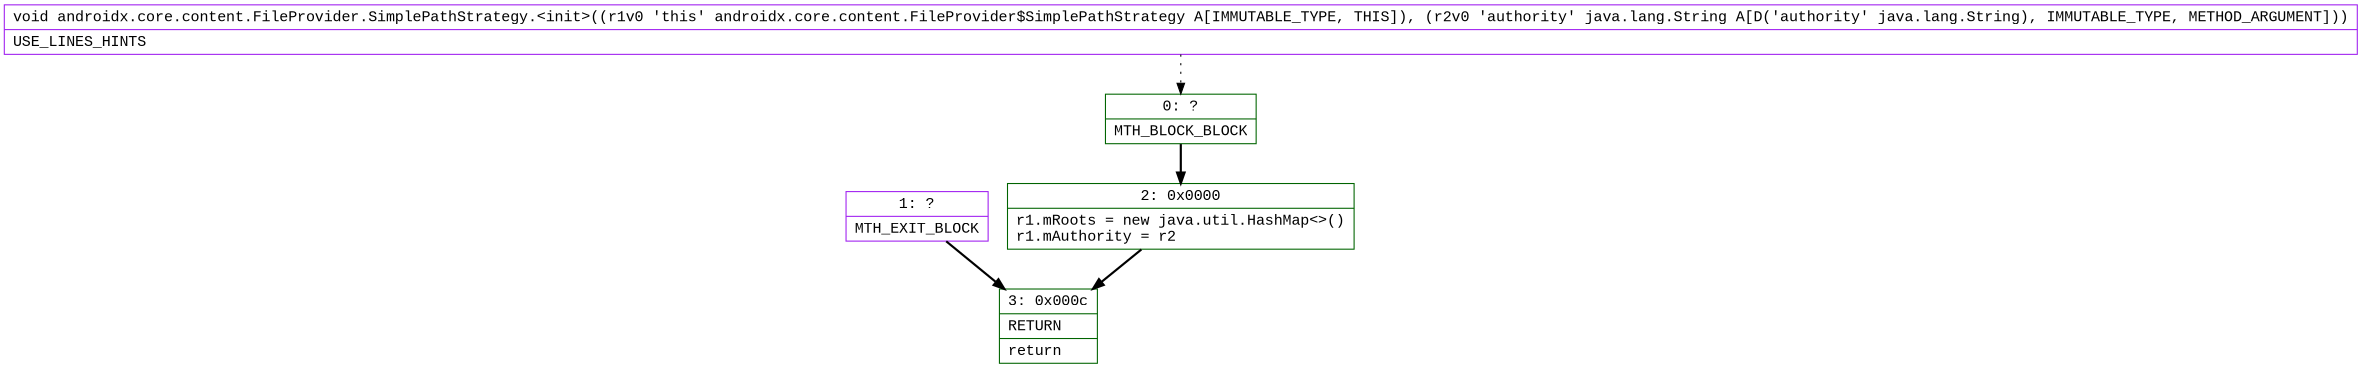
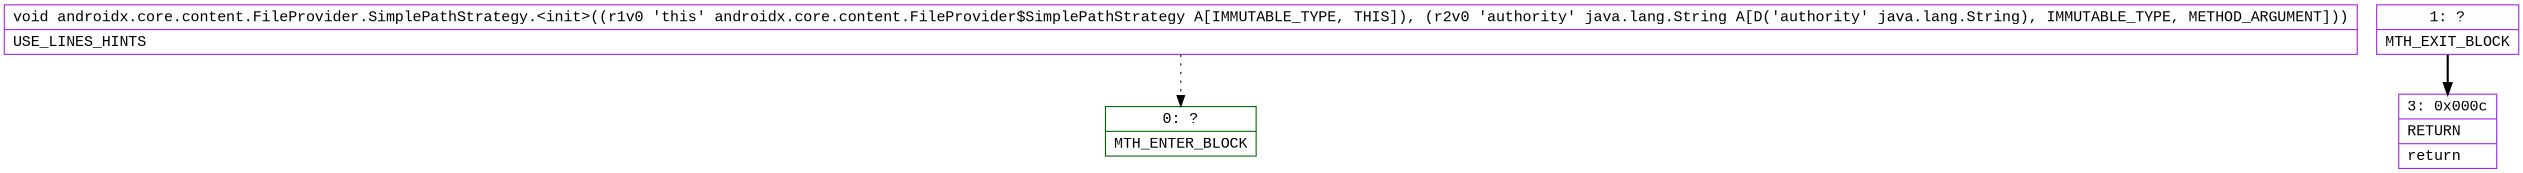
(1181, 131) -> (1181, 143)
(1181, 216) -> none
(1048, 326) -> (2448, 131)
